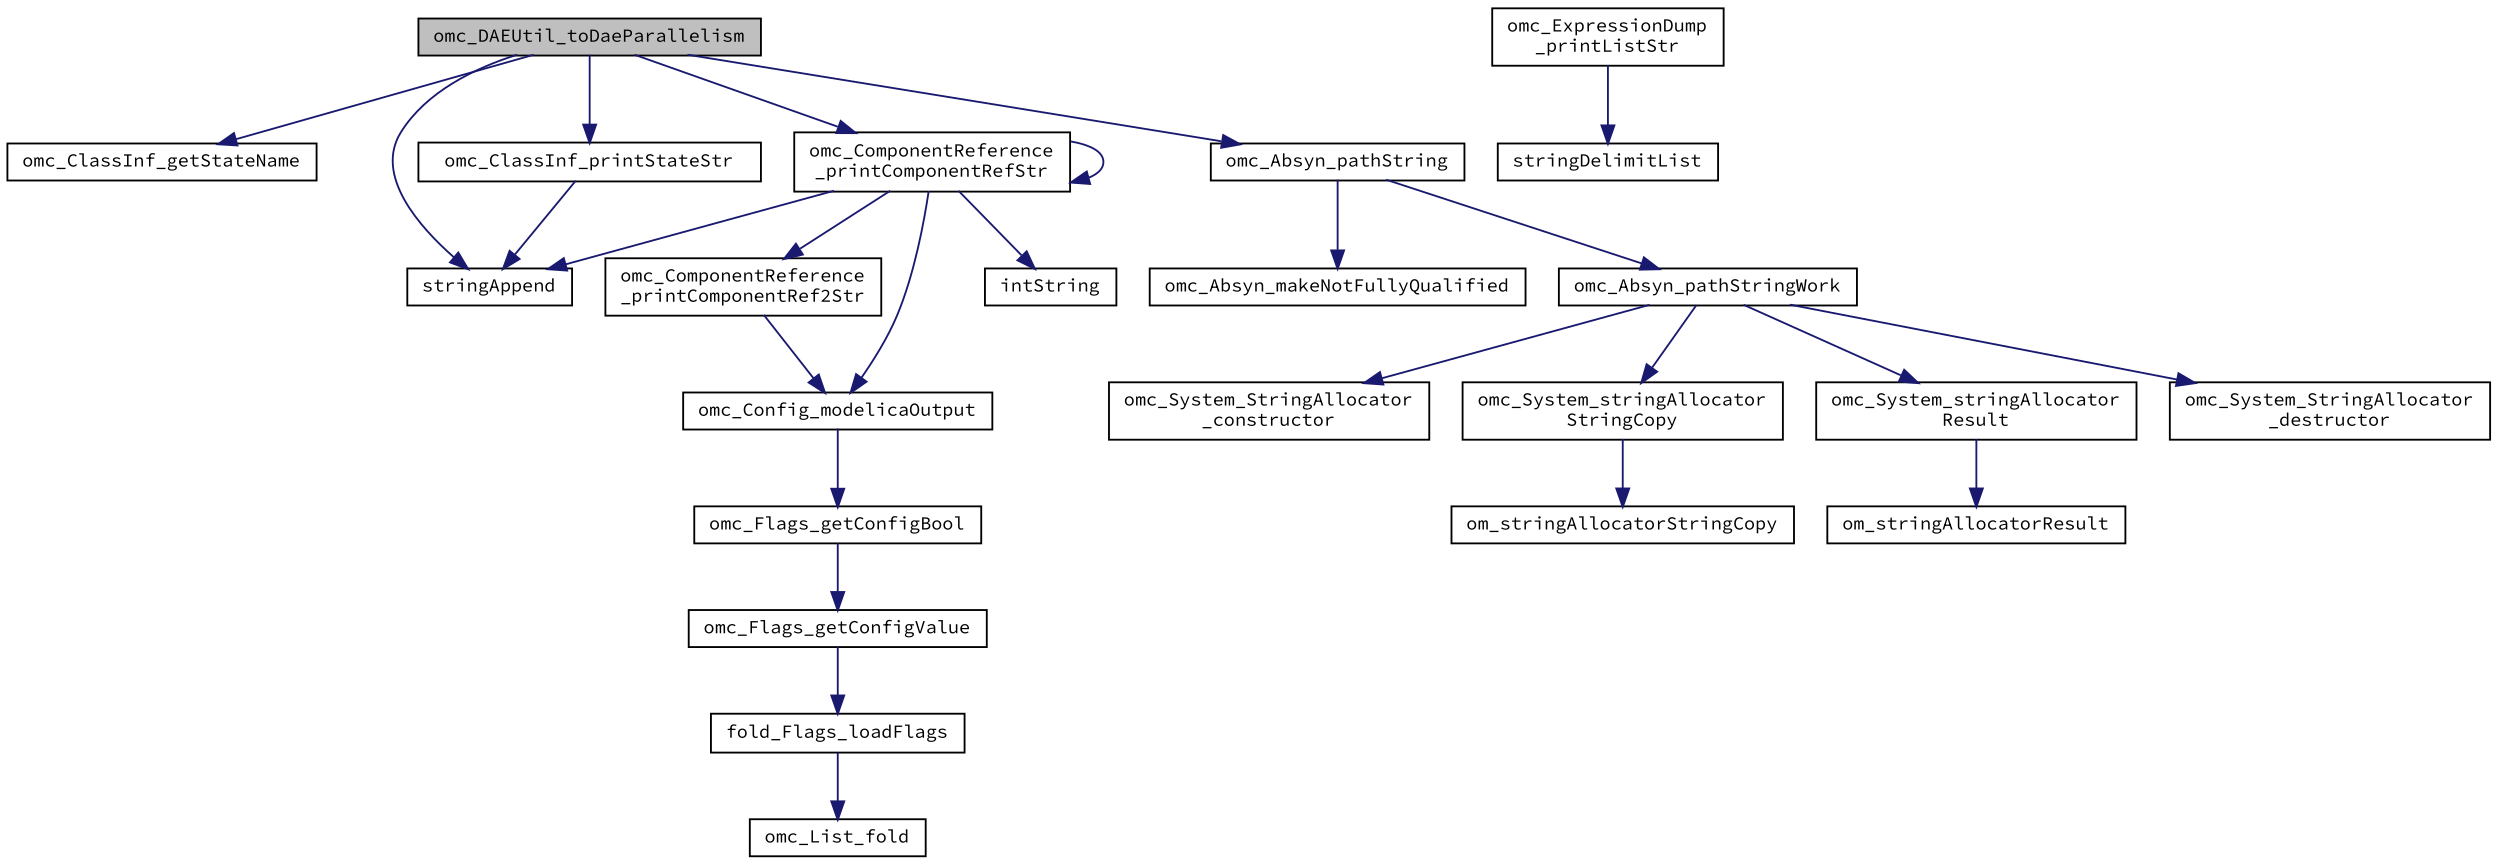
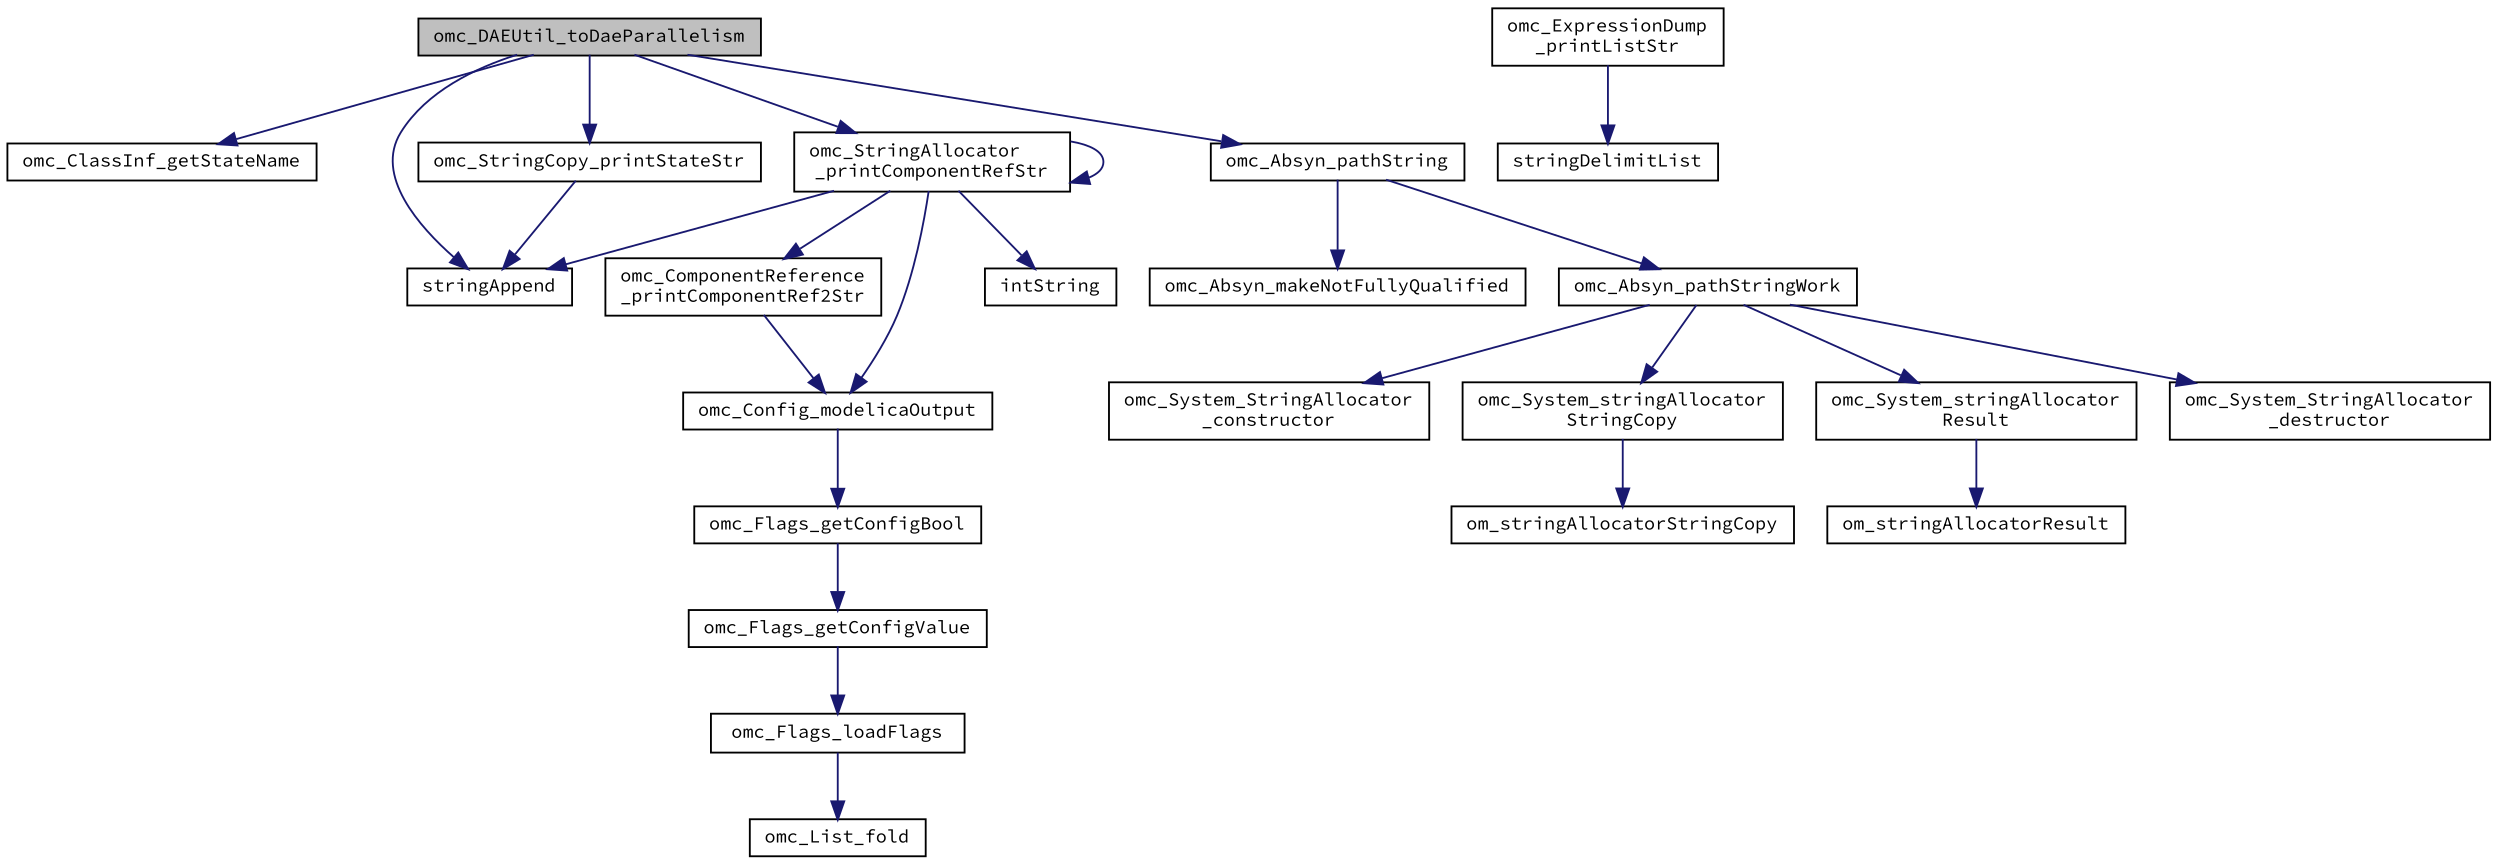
(590, 162) -> (590, 162)
(932, 162) -> (932, 162)
(838, 733) -> (838, 733)
